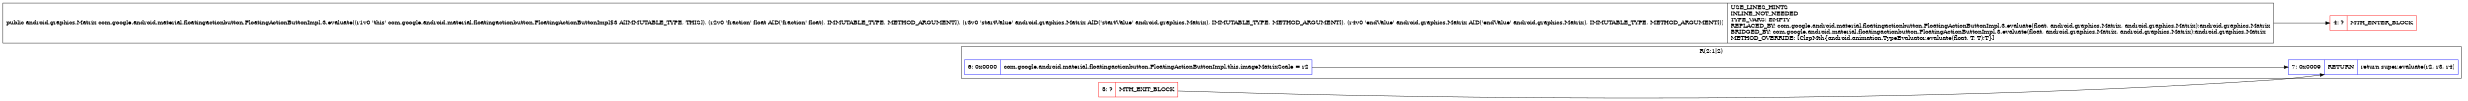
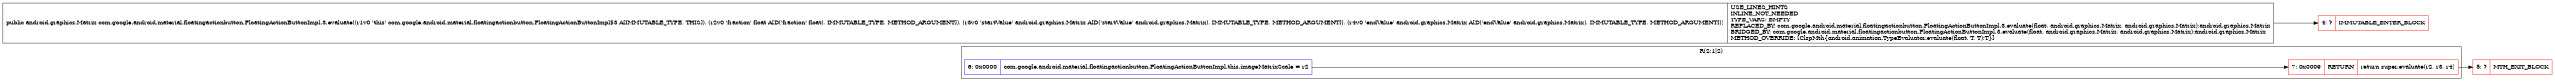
(2382, 23) -> (2382, 23)
(2373, 67) -> (2373, 67)
(1749, 97) -> (2464, 67)
